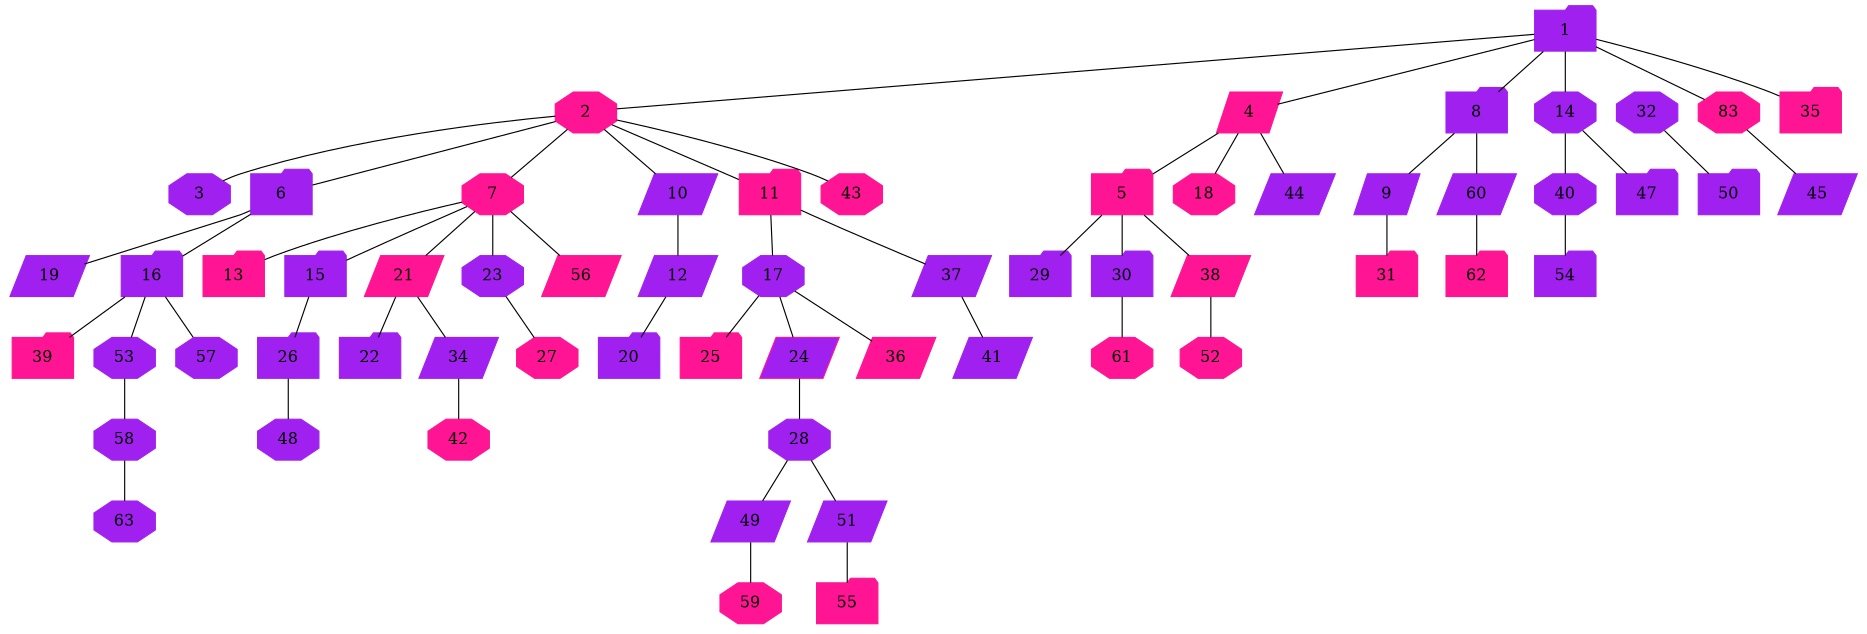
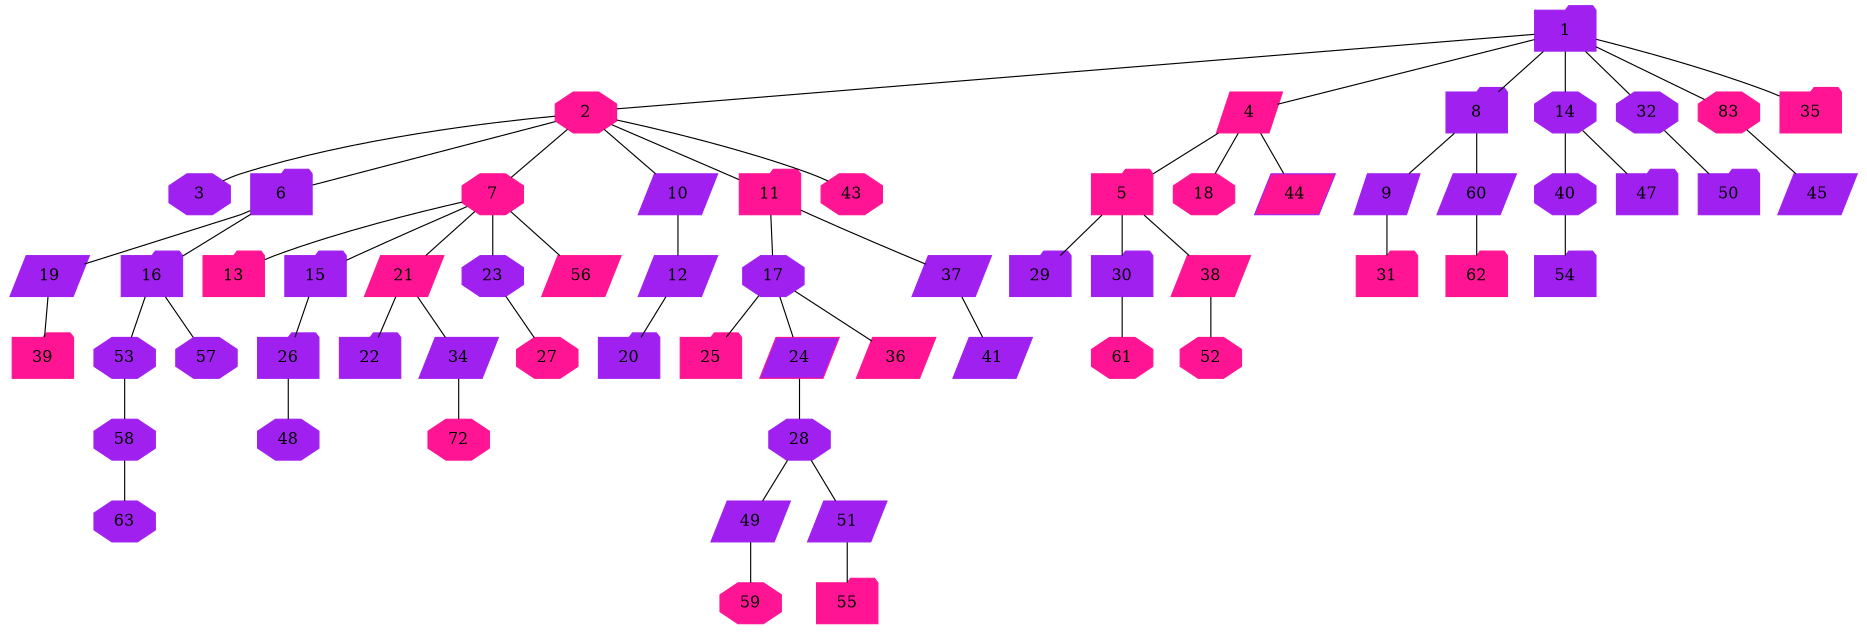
none -> (1608, 73)
(1295, 194) -> (1295, 194)
(97, 317) -> (46, 317)
(459, 440) -> (459, 440)
